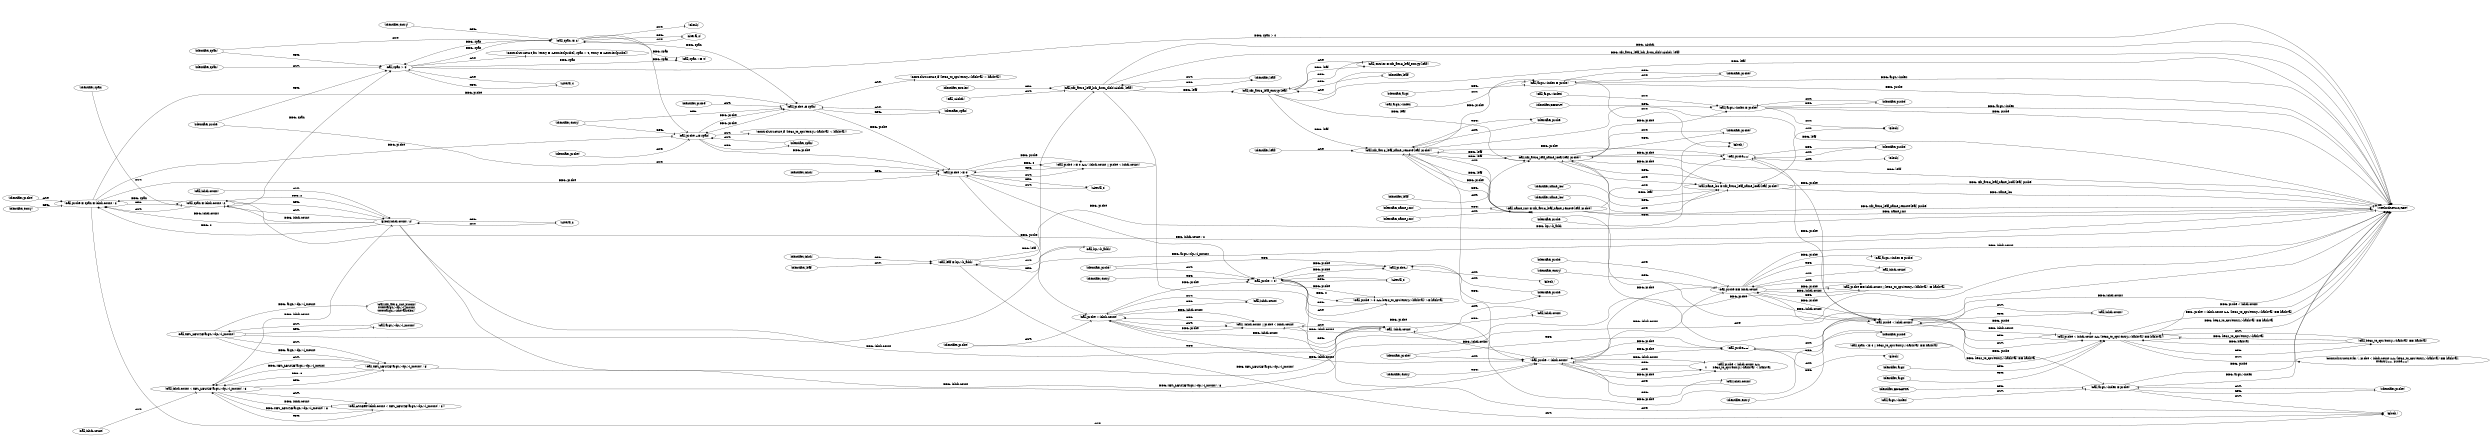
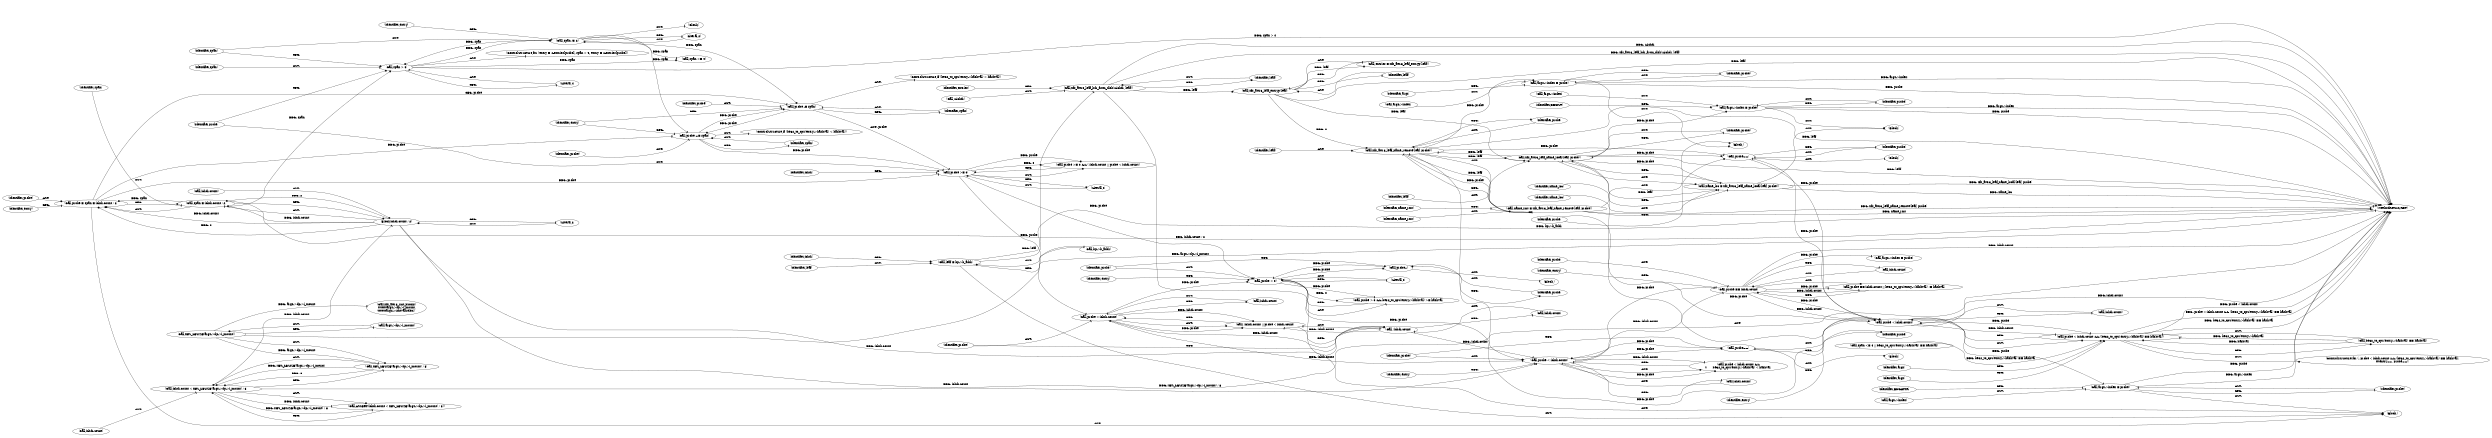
(474, 93) -> (474, 93)
(879, 127) -> (879, 127)
(1322, 130) -> (1322, 130)
(1428, 338) -> none
